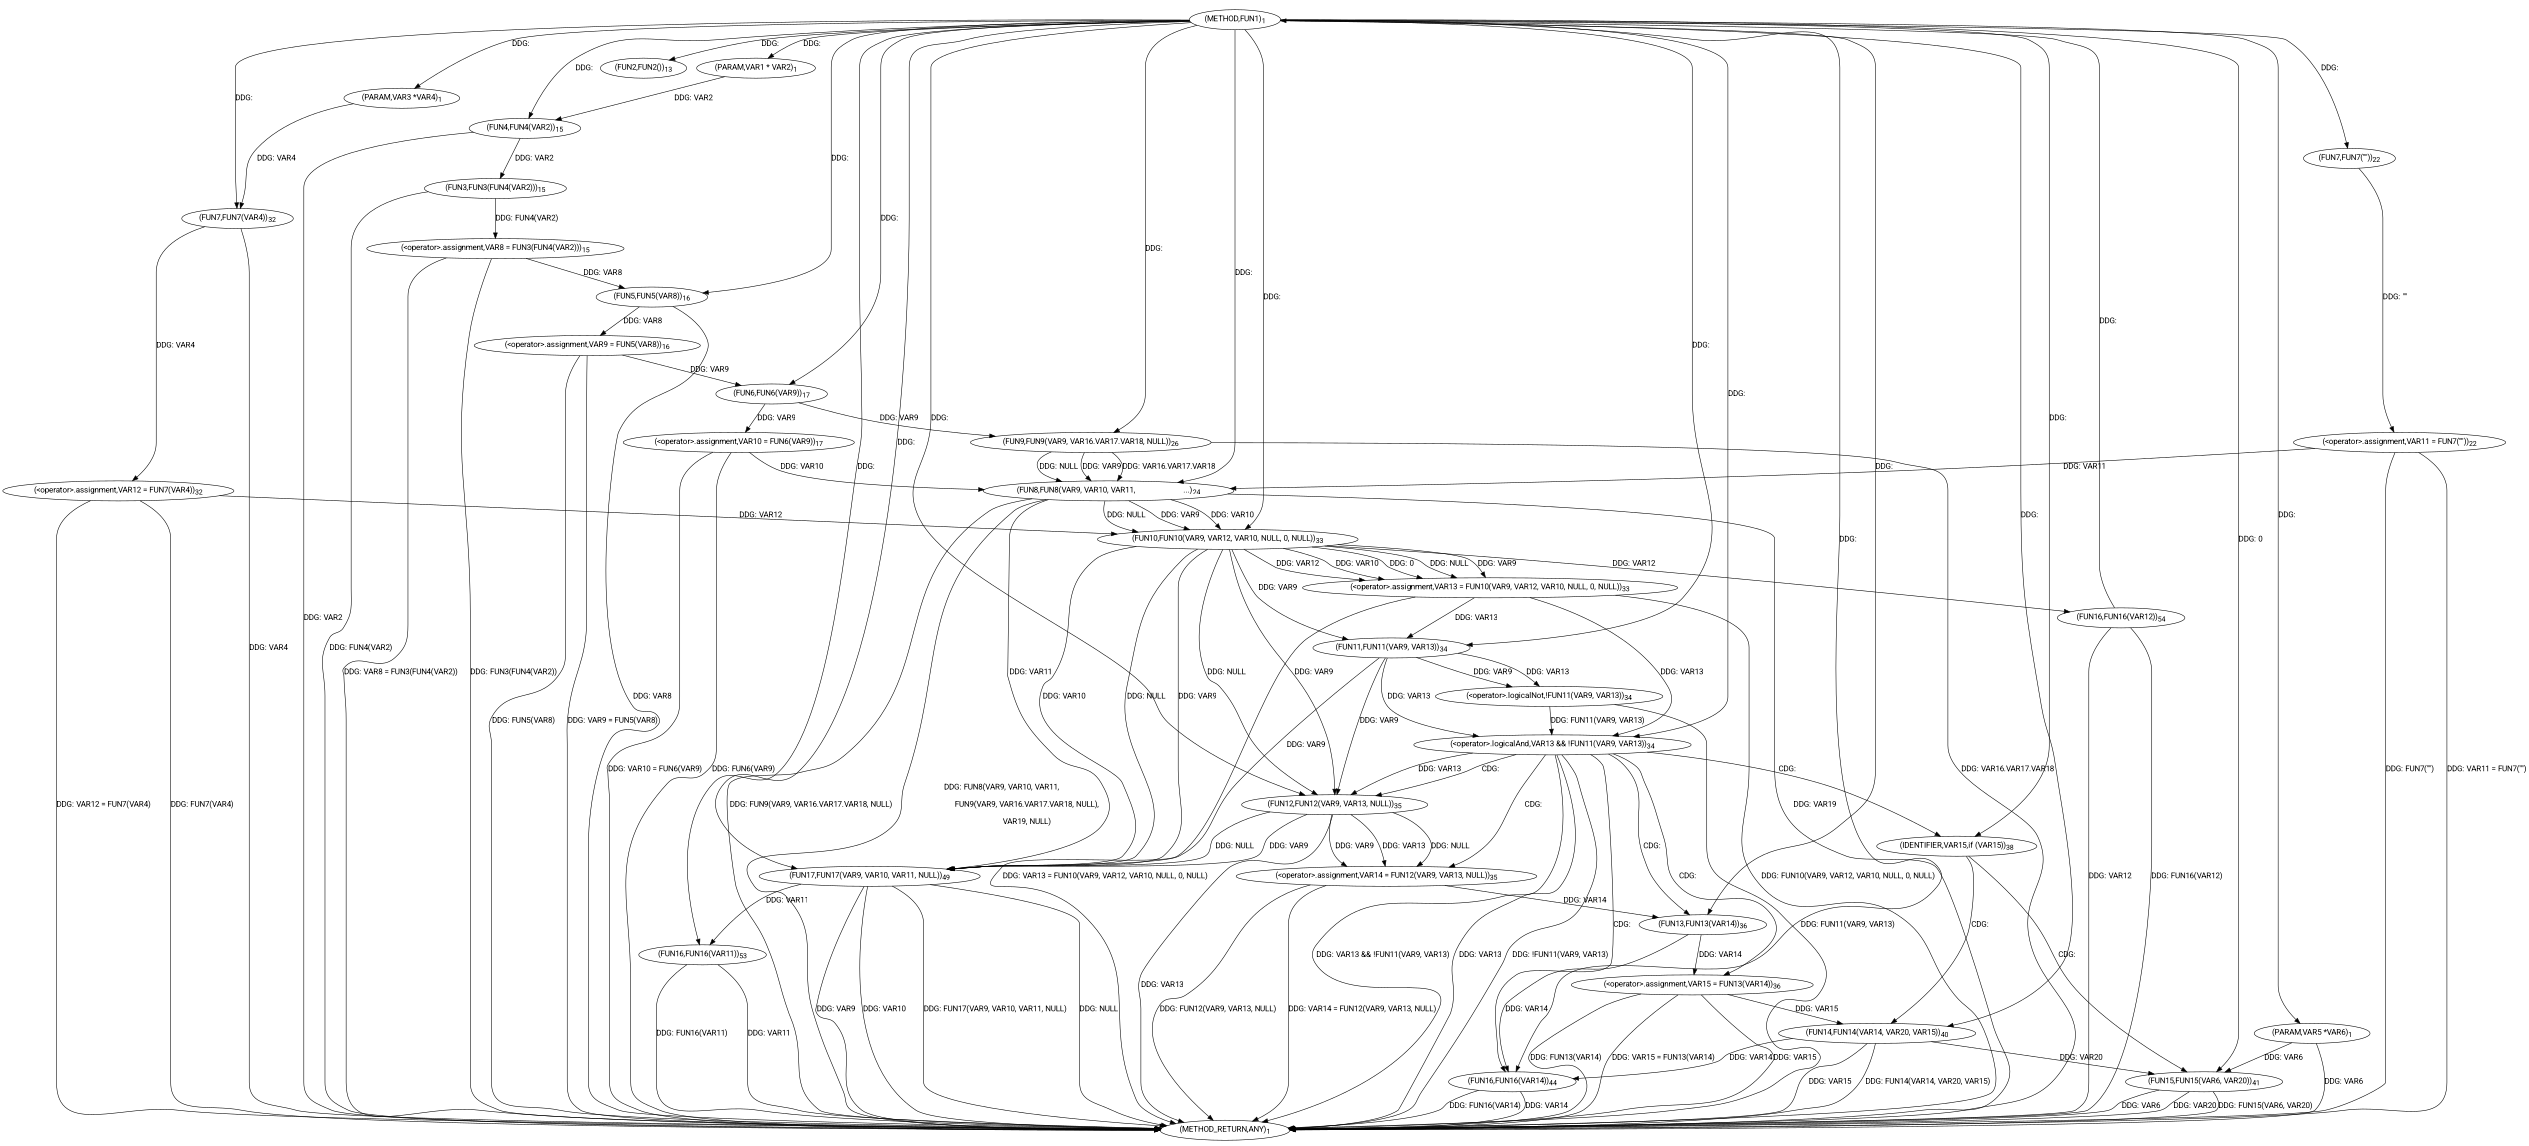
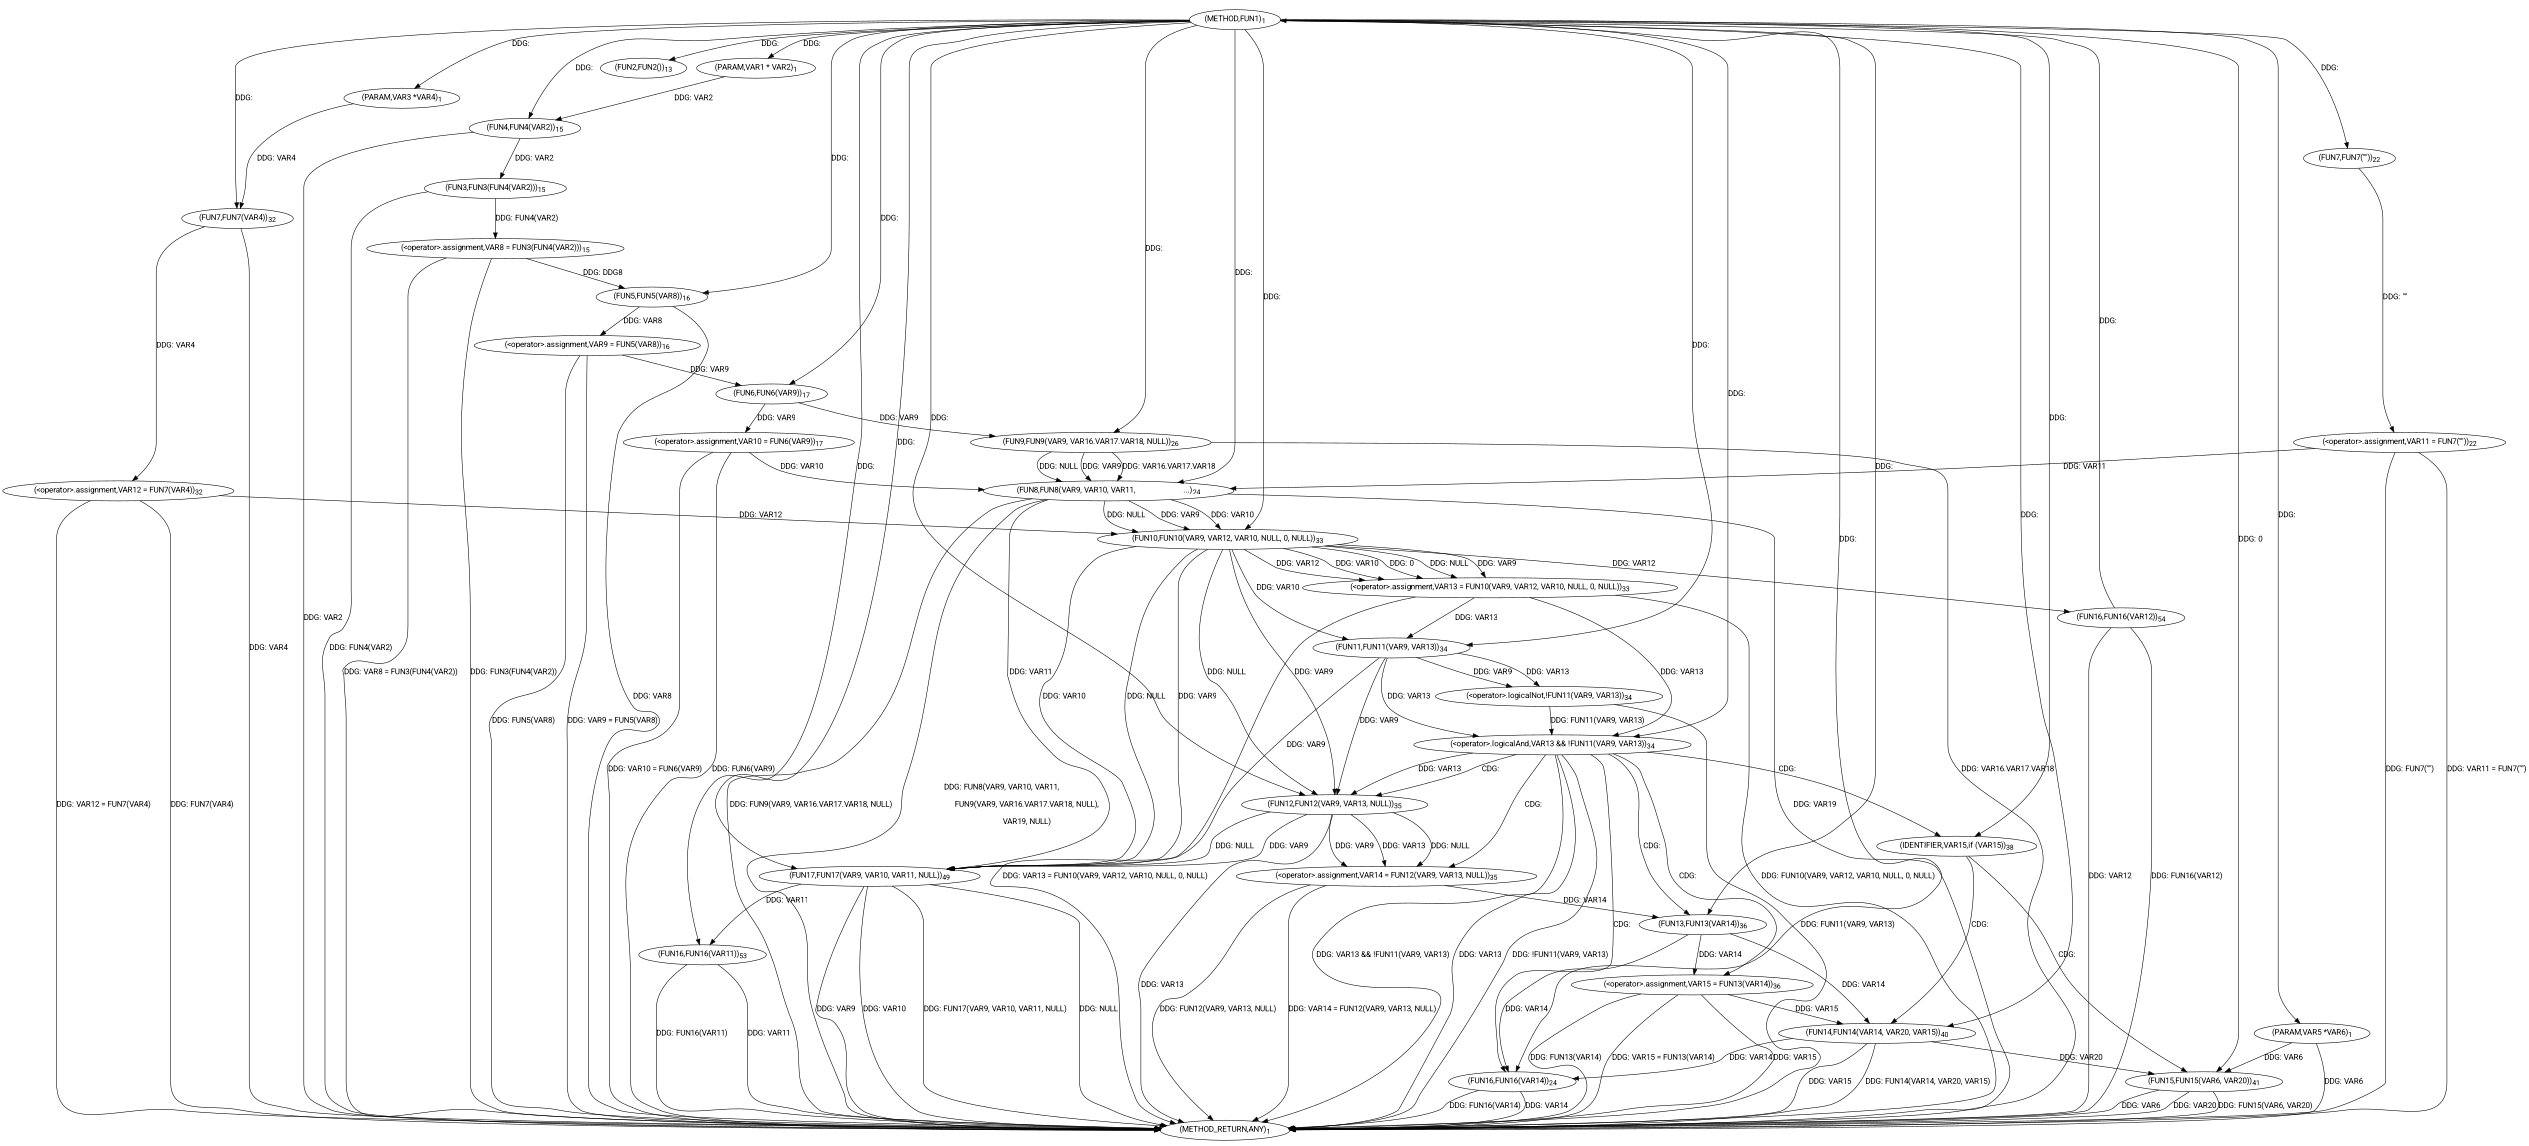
(603, 273) -> (603, 273)
(1278, 588) -> (1278, 588)
none -> (1804, 966)
(1553, 1081) -> (1553, 1081)
